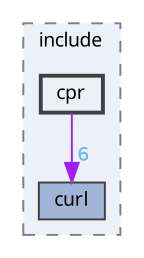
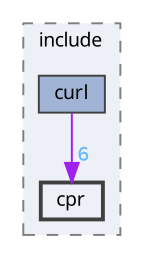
(72, 138) -> (72, 138)
